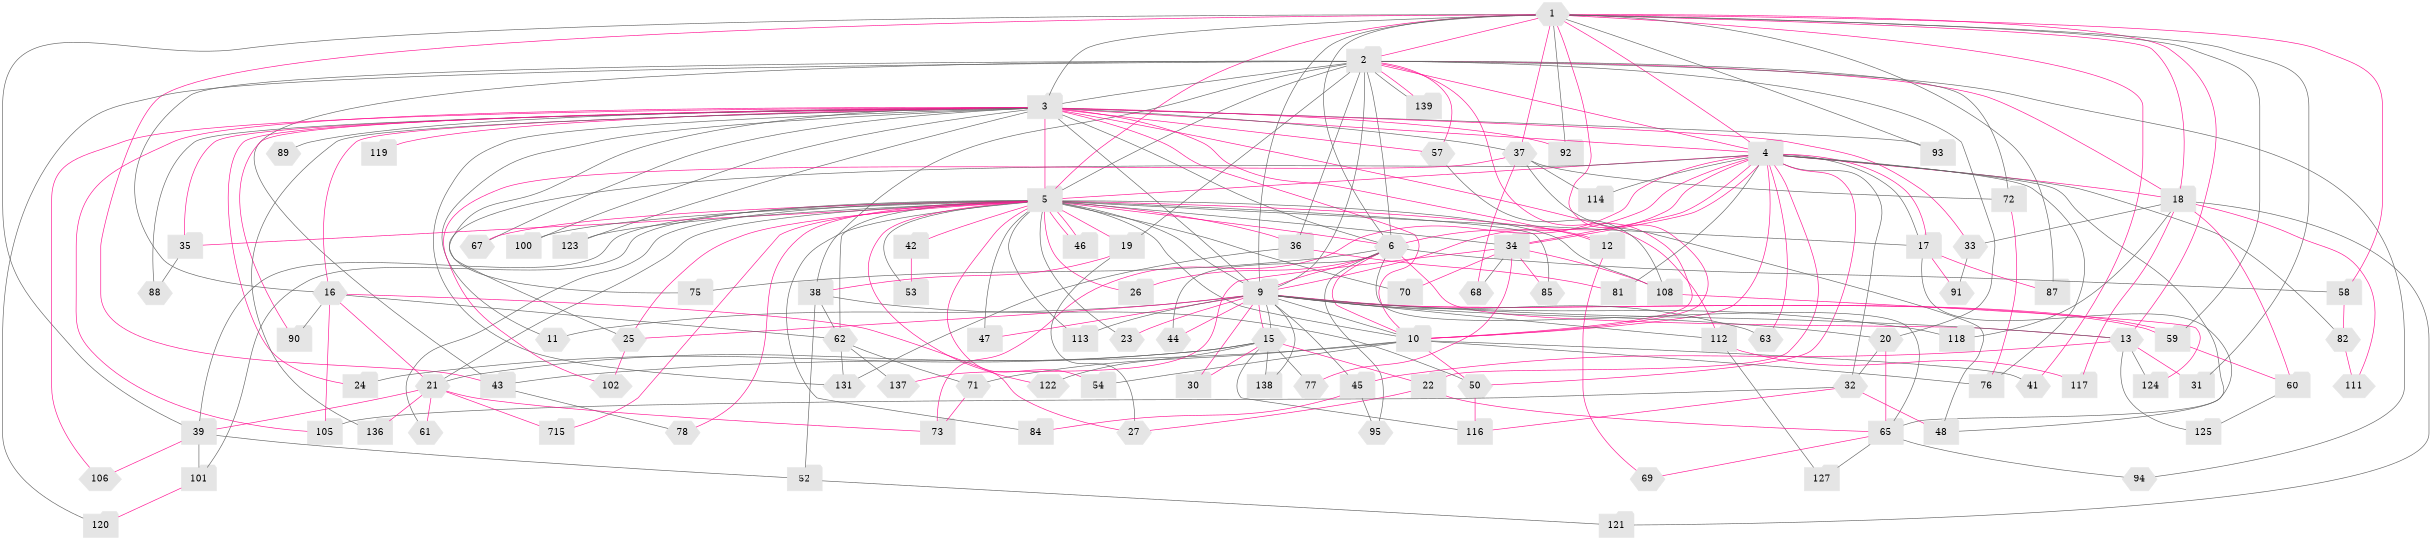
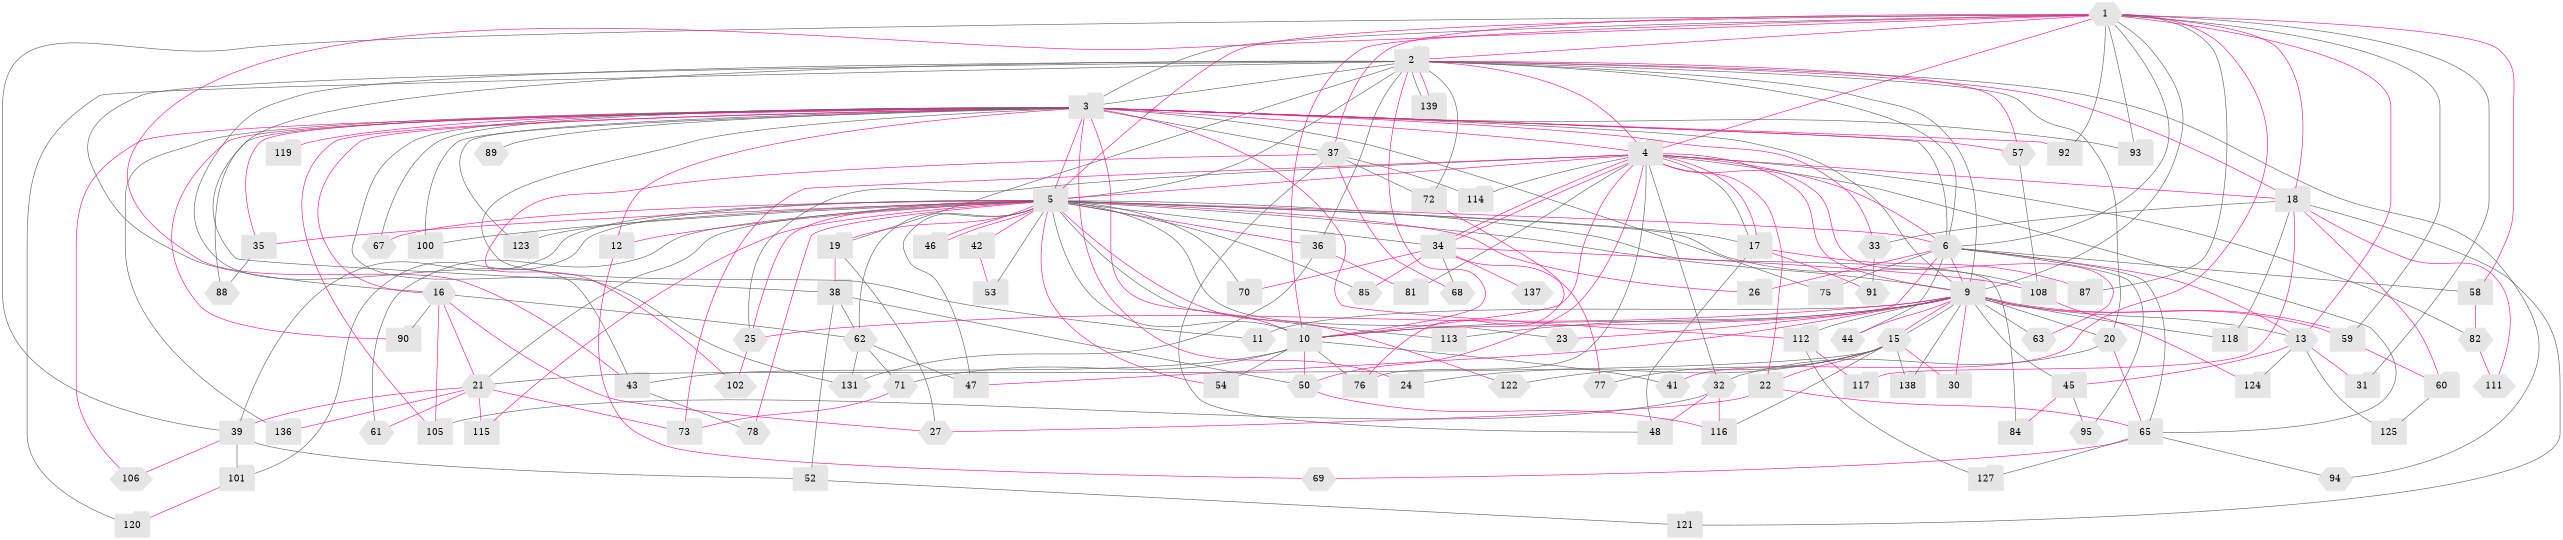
(872, 365) -> (912, 361)
(557, 433) -> (482, 433)
